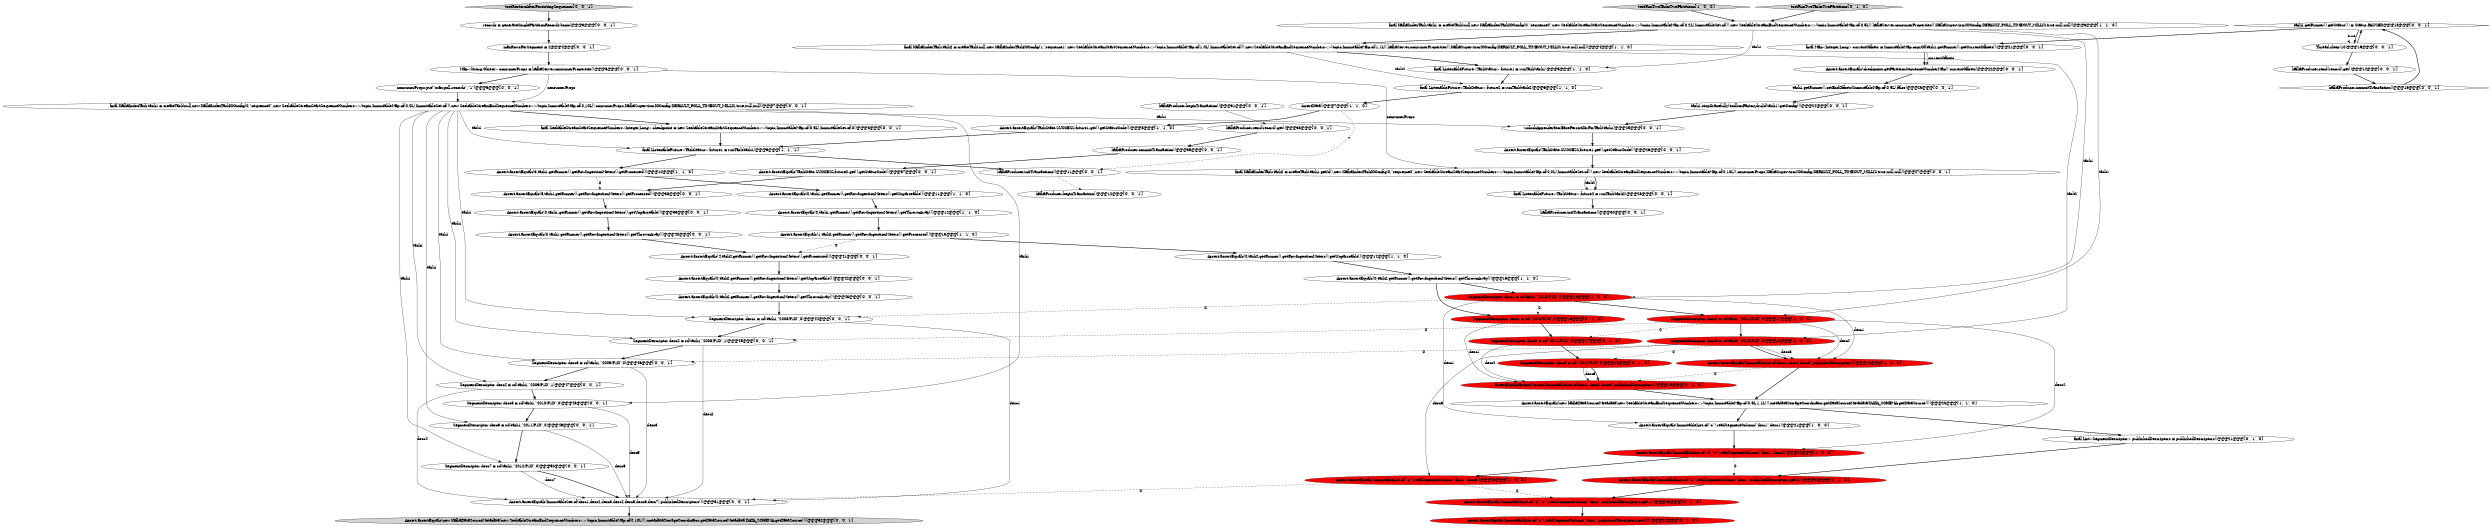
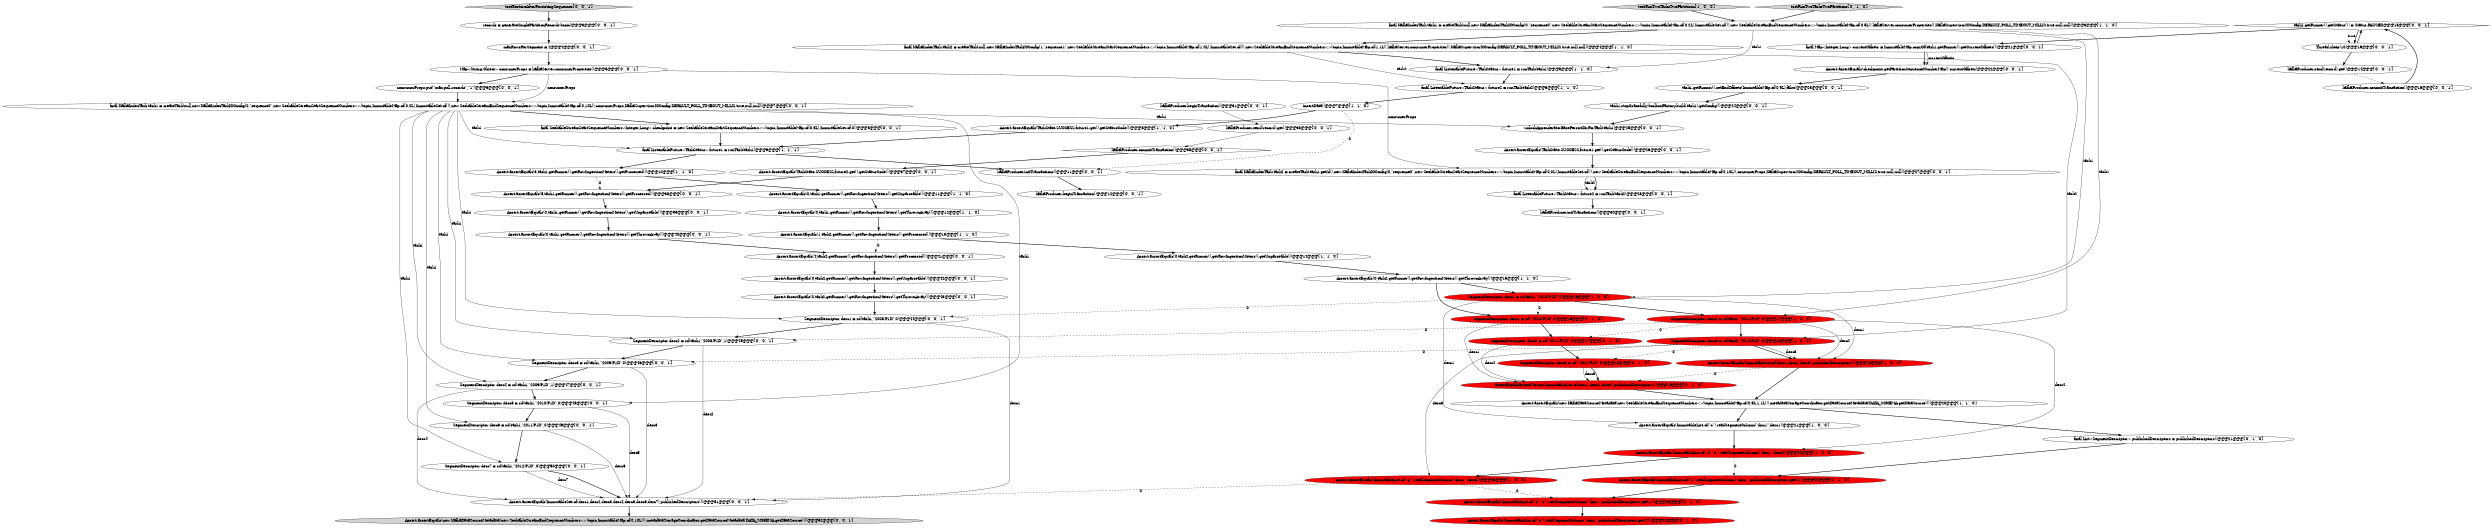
(2364, 78) -> (2368, 78)
(2384, 88) -> (2398, 88)
(1224, 139) -> (1222, 139)
(1349, 139) -> (1350, 139)
(1167, 150) -> (1167, 150)
(1068, 183) -> (1068, 183)
